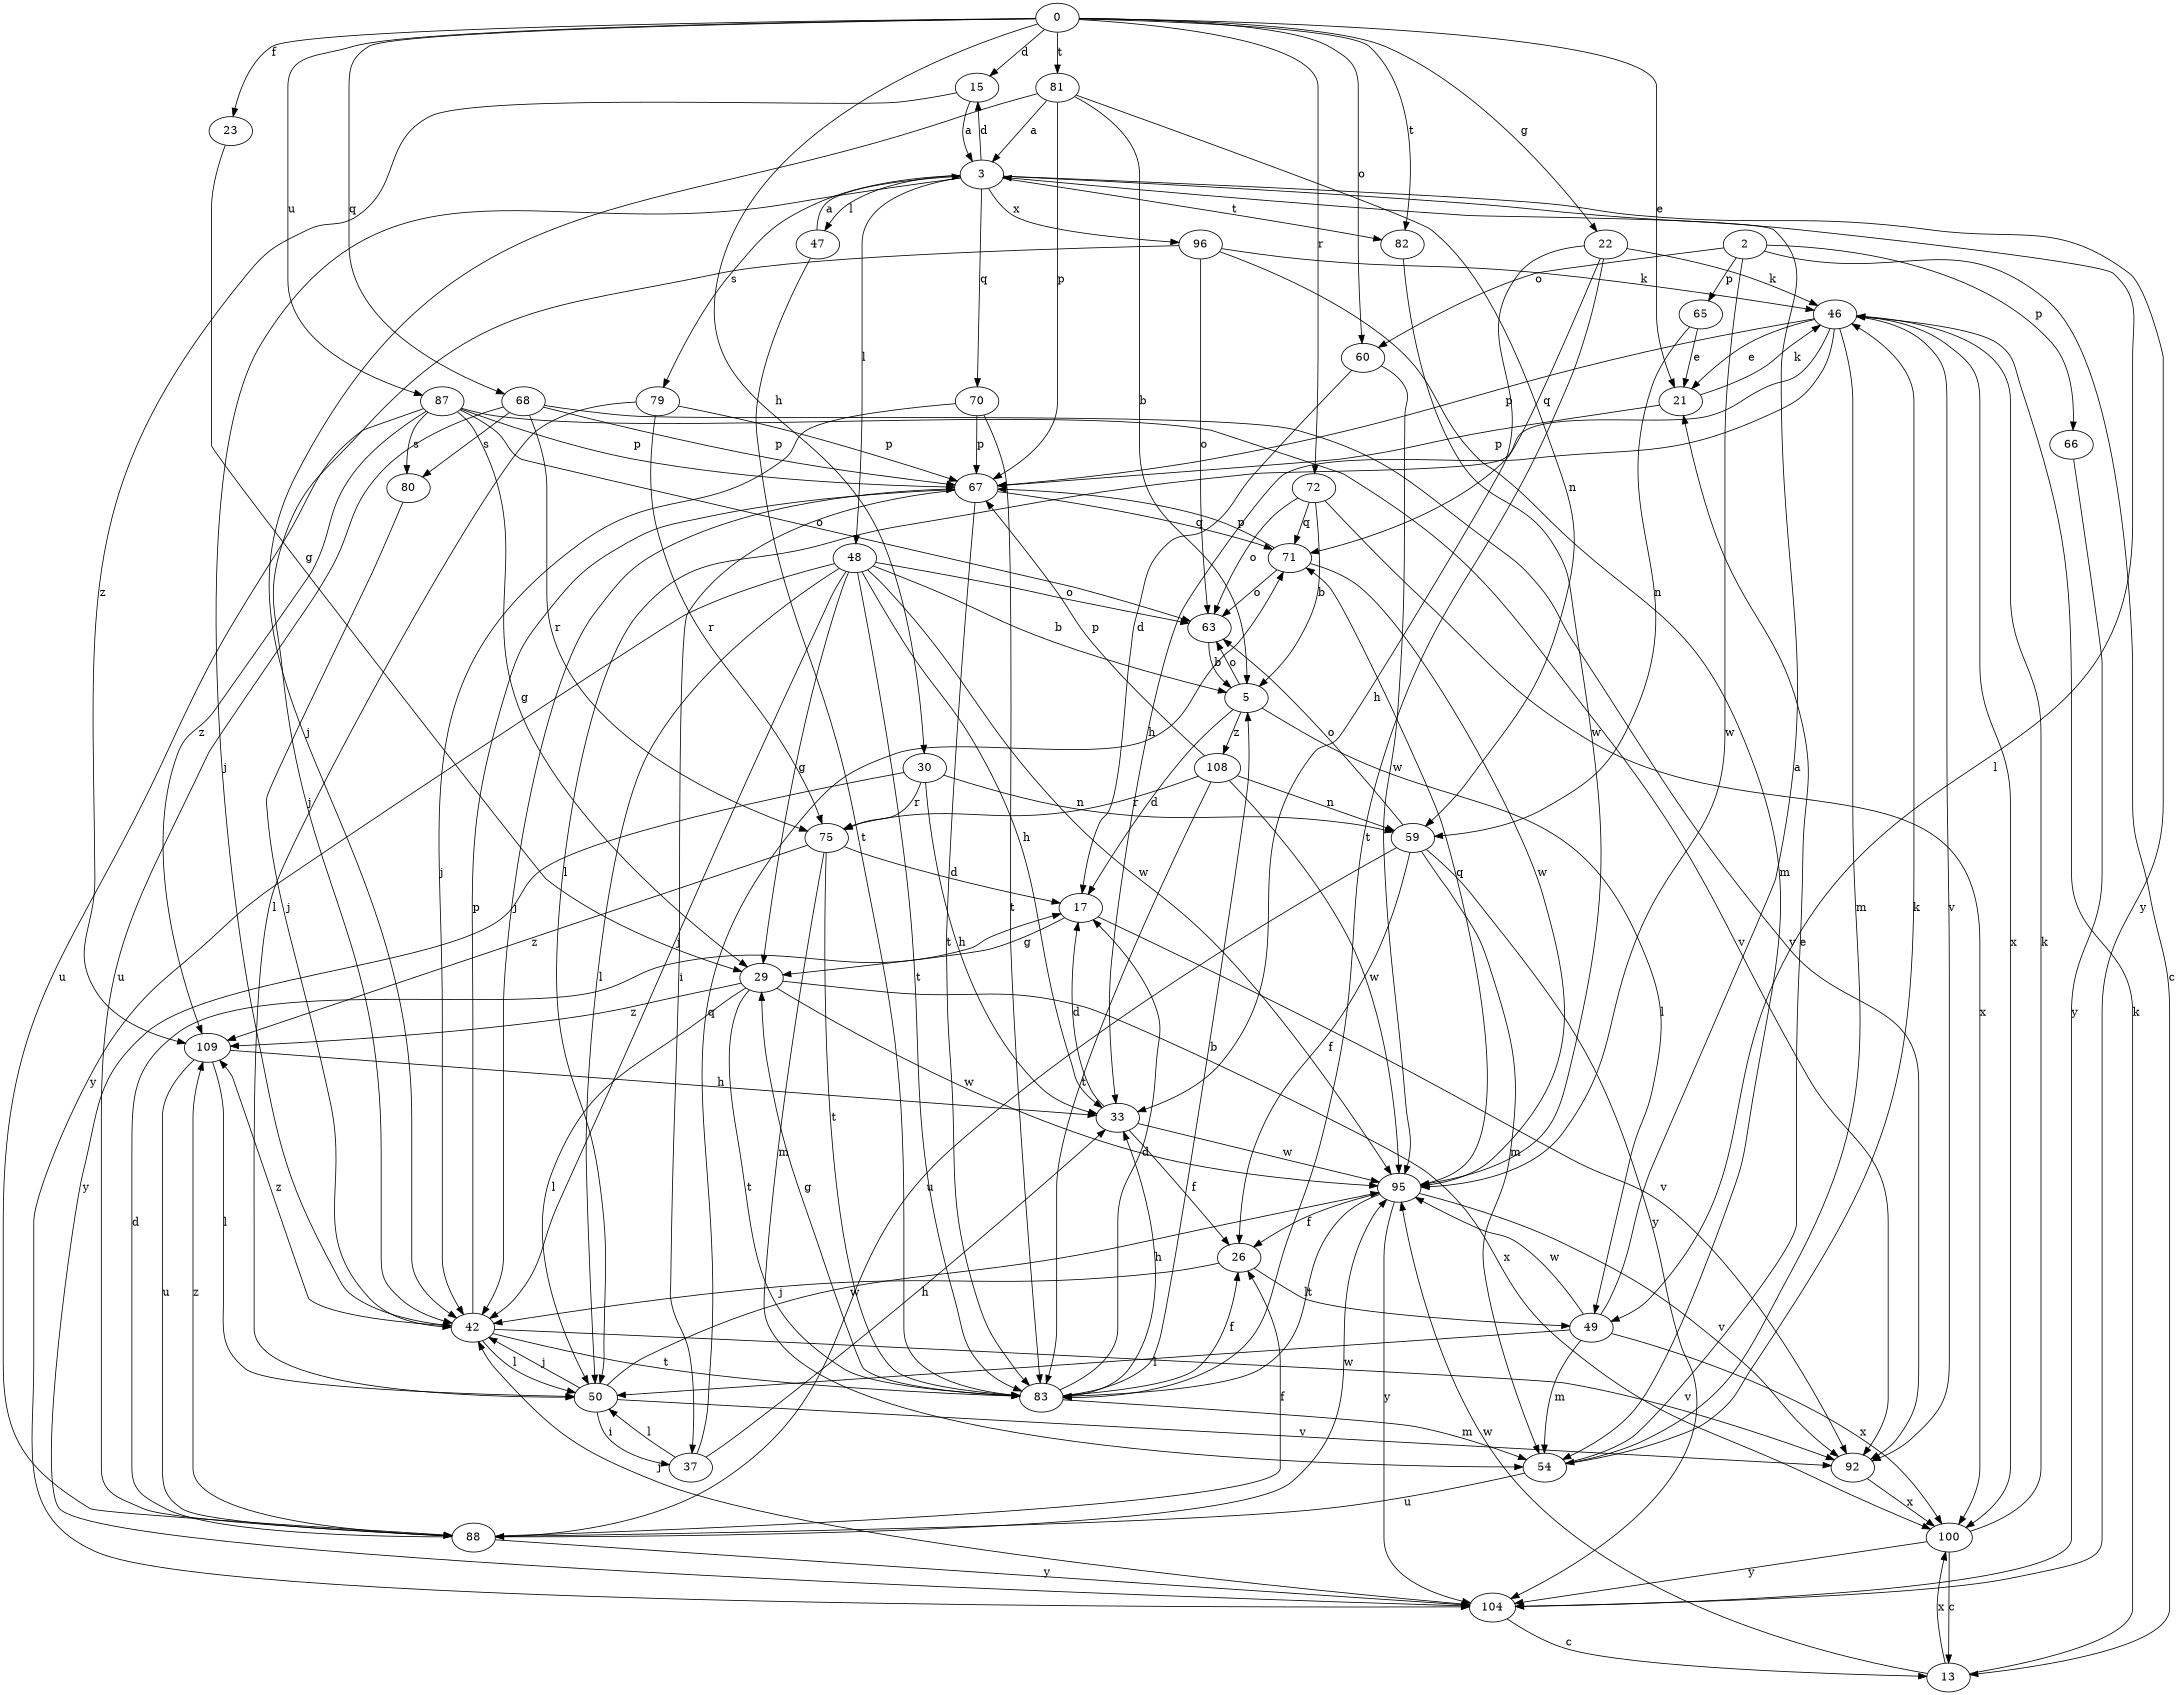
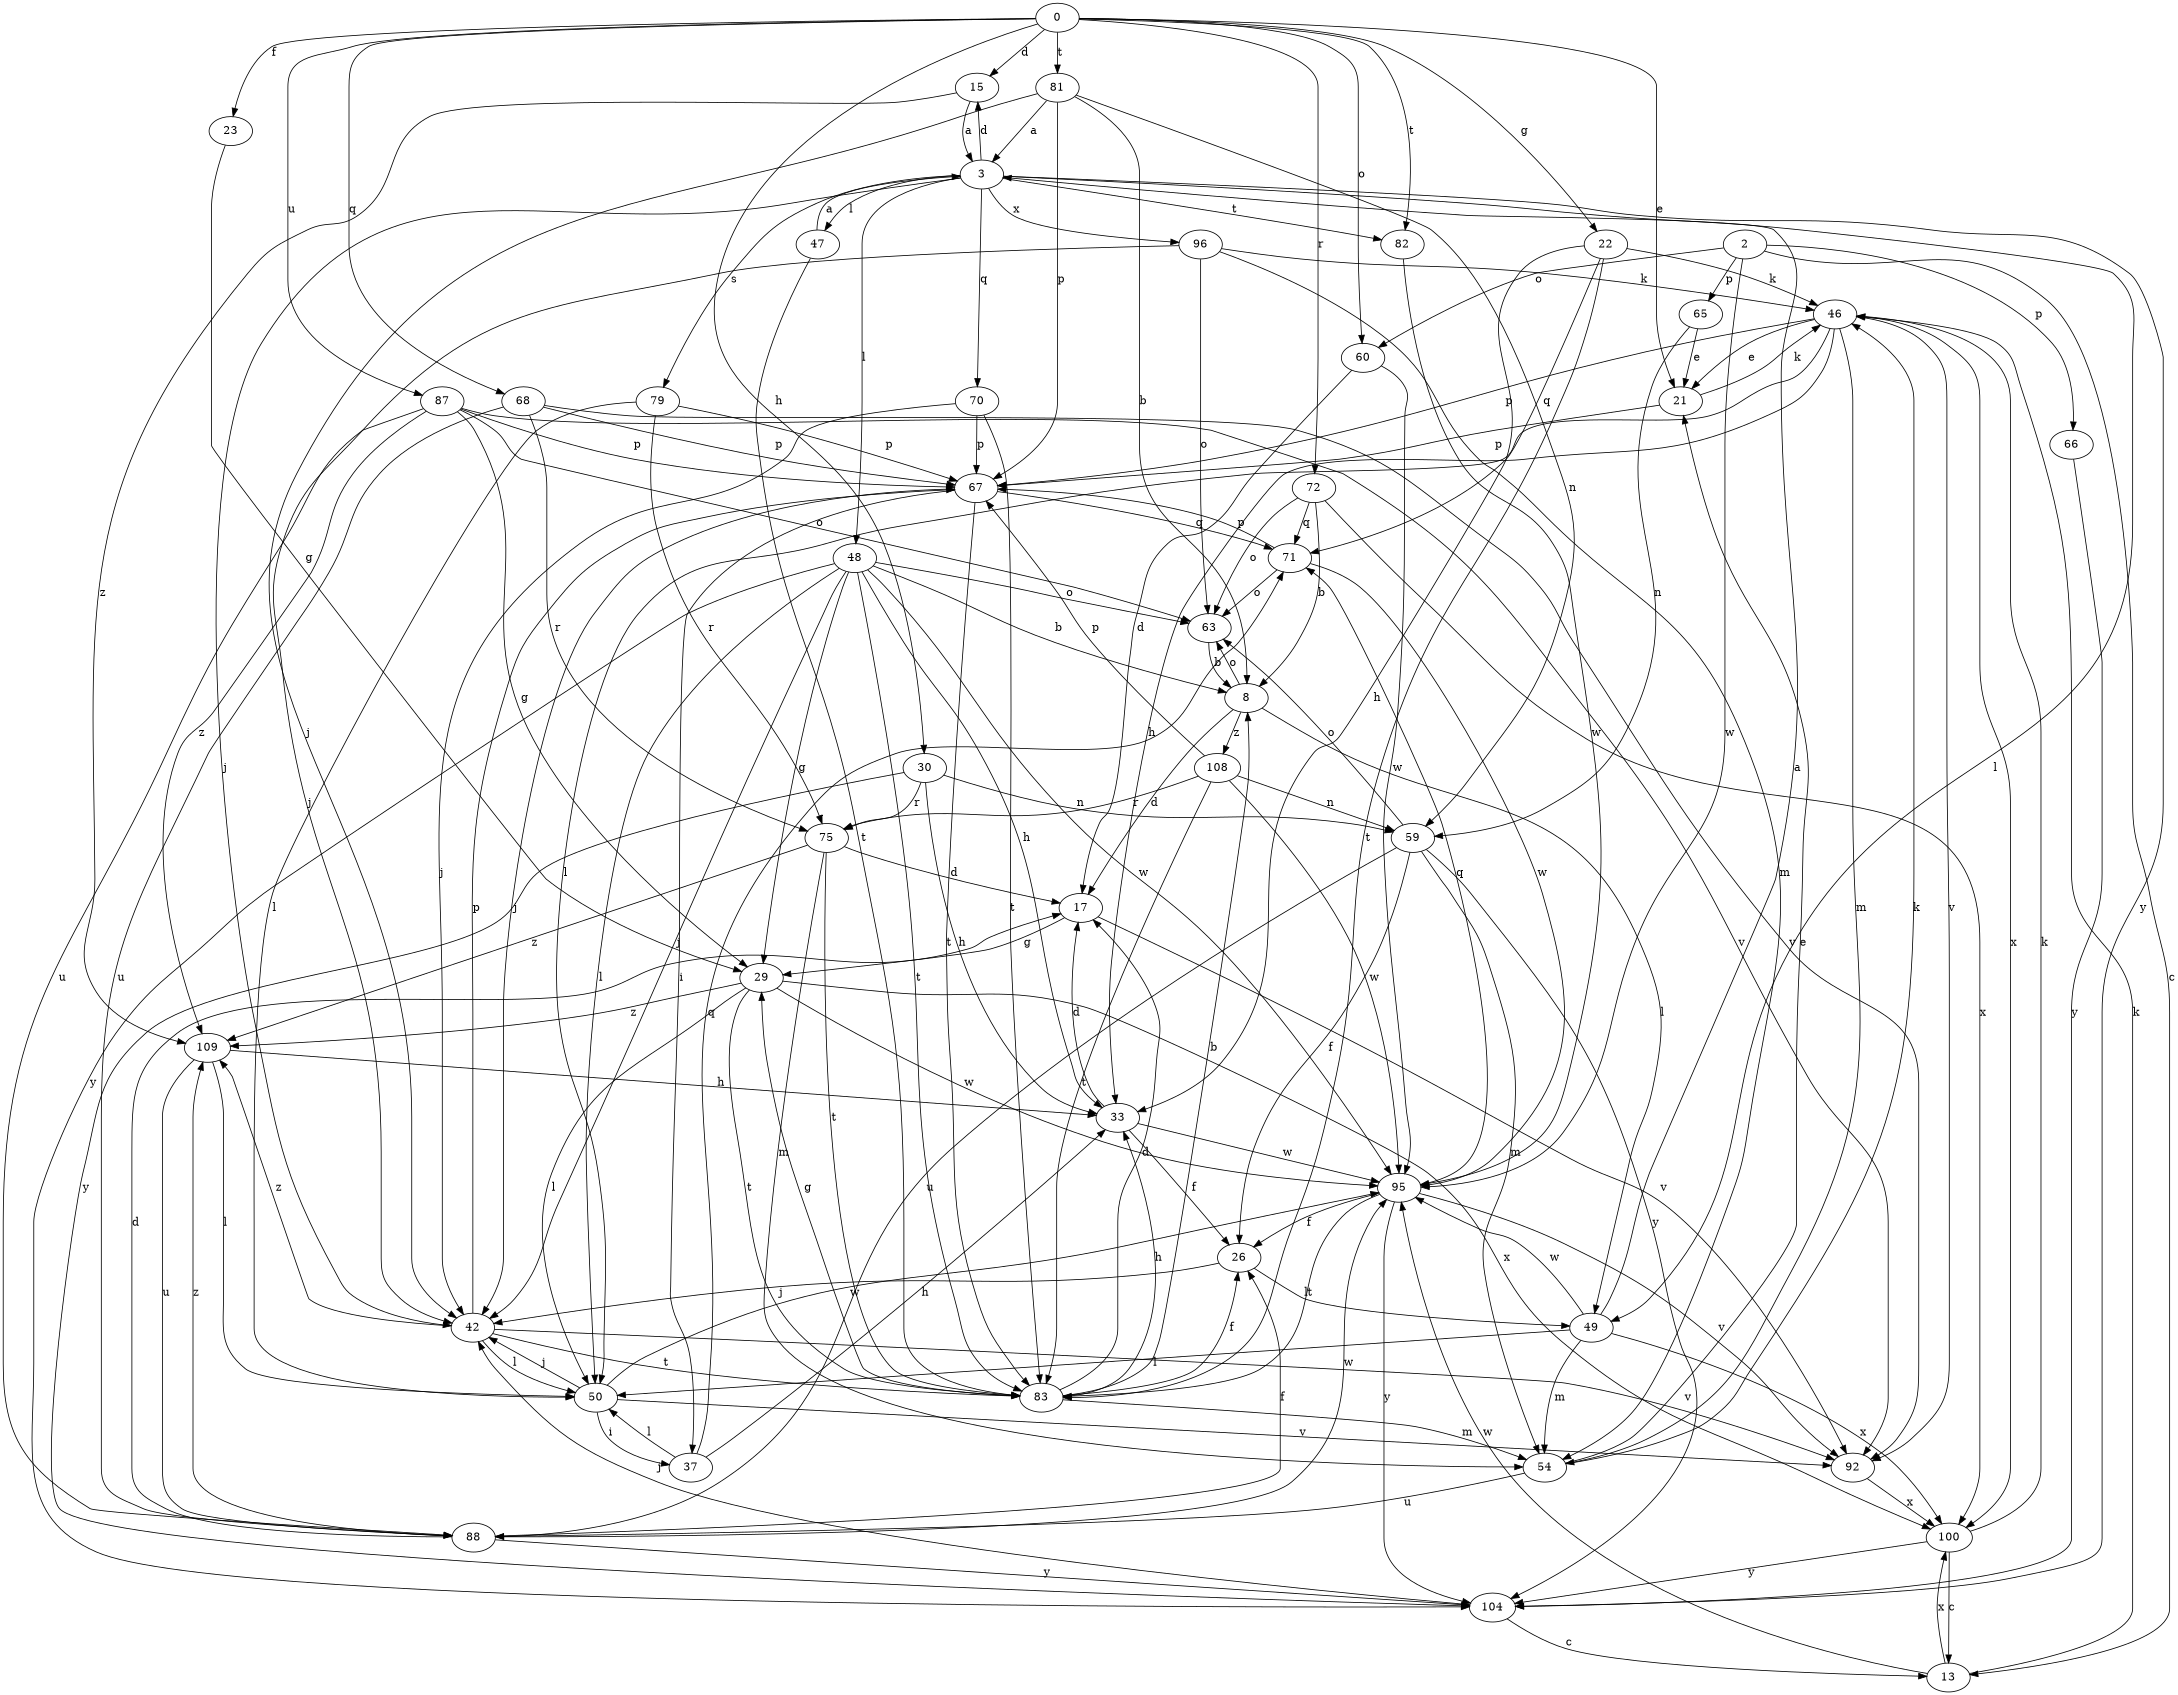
(409, 488) -> none
(1246, 698) -> (1246, 698)
